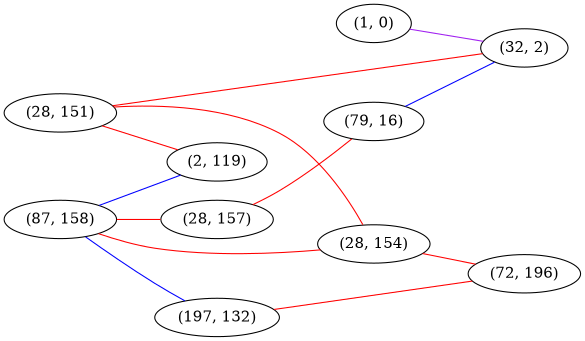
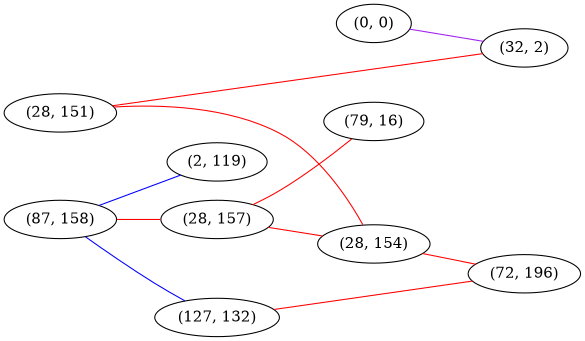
(374, 23) -> (374, 23)
(450, 84) -> none
(140, 138) -> none
(208, 253) -> (295, 232)
(217, 317) -> (217, 317)
